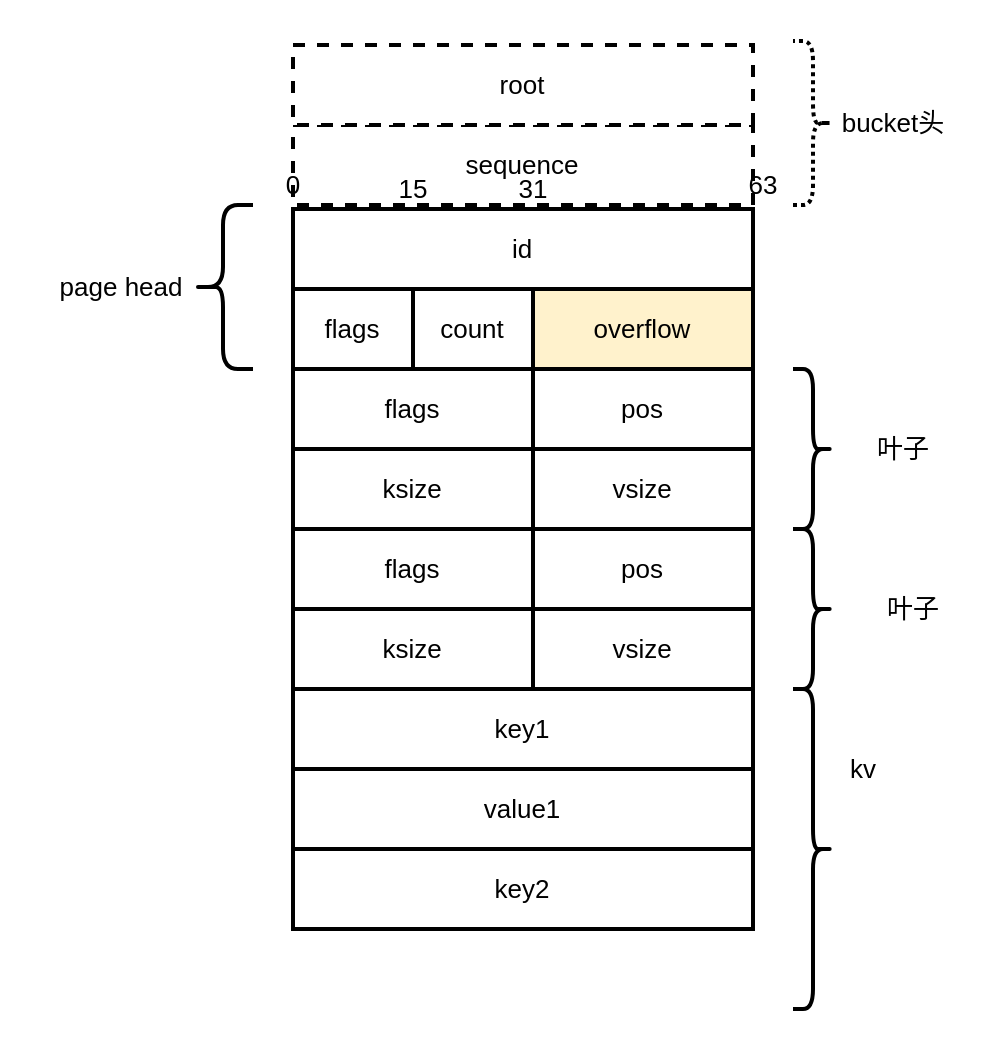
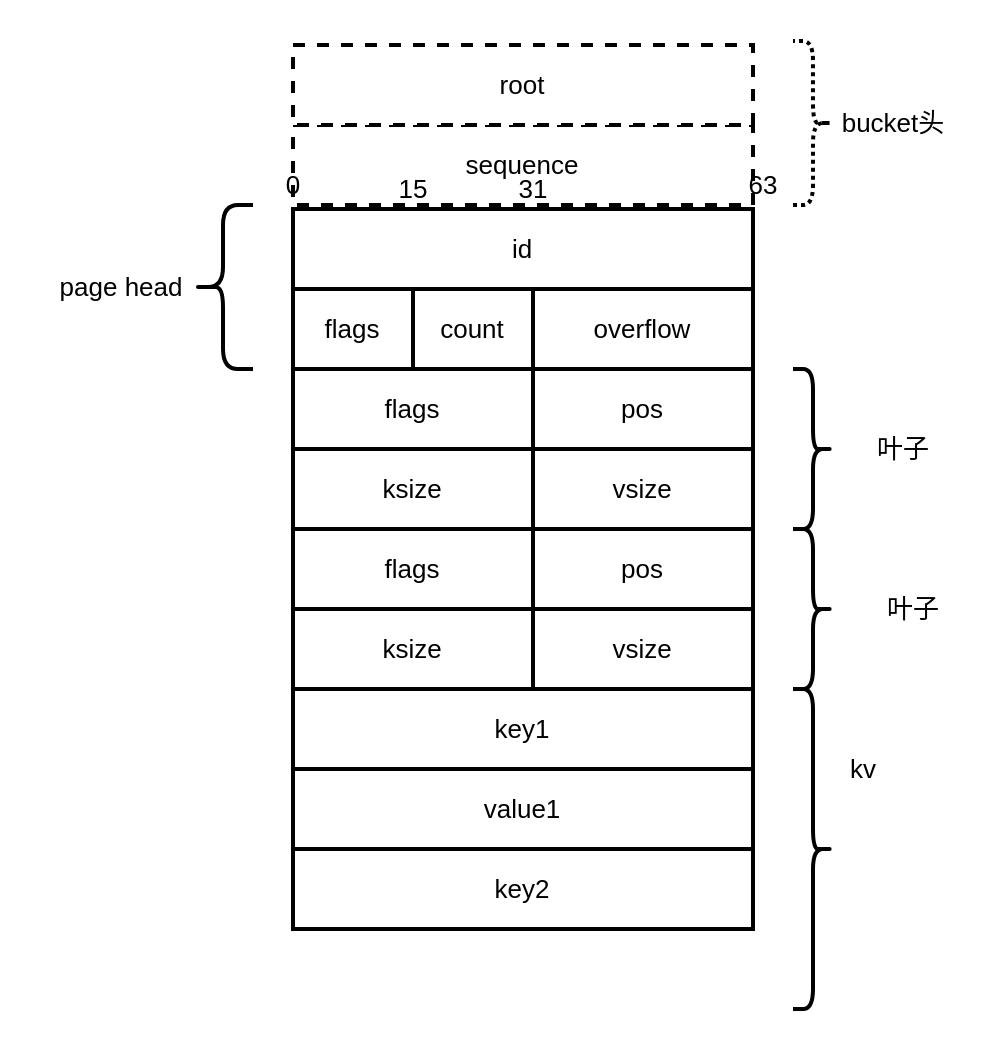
(643, 329) -> (643, 329)
